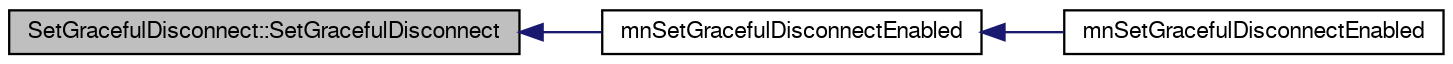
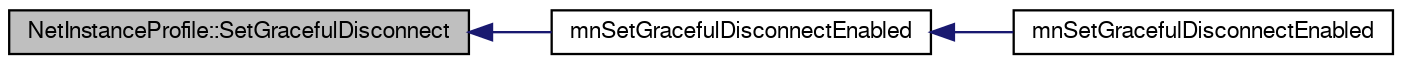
(264, 32) -> (239, 32)
